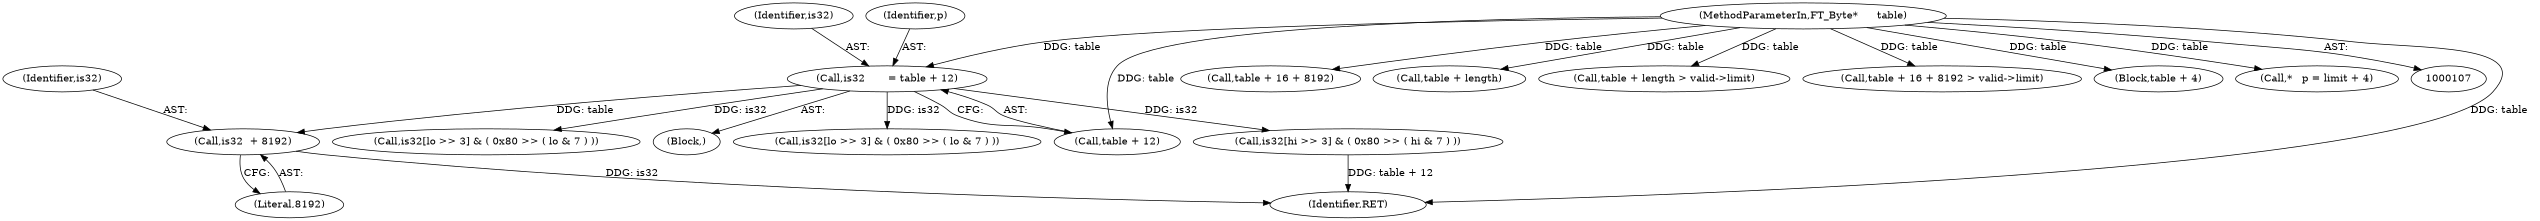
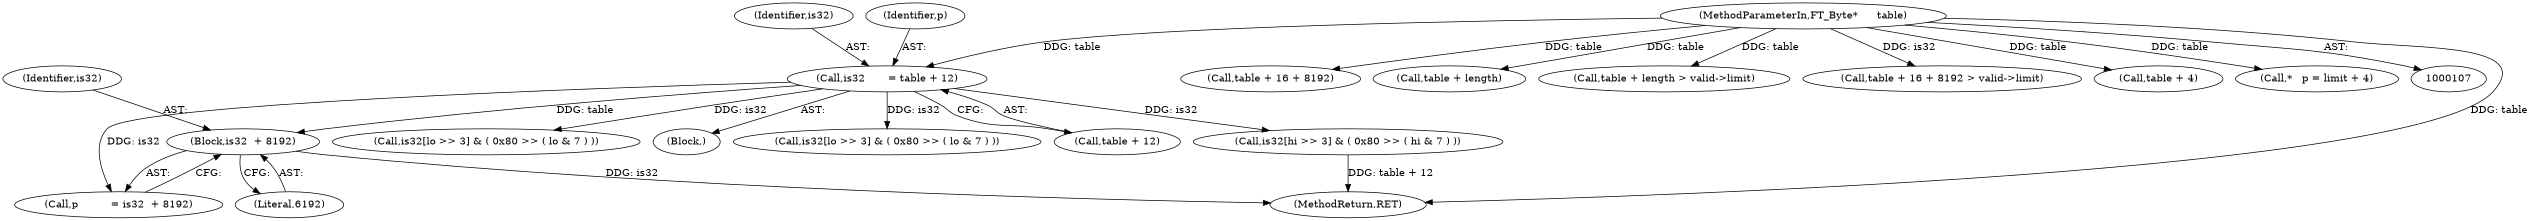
(1281, 31) -> none
(1909, 47) -> (1909, 47)
(2159, 79) -> (2159, 79)
(243, 142) -> (243, 142)
none -> (119, 205)
(289, 205) -> (289, 205)
(1348, 205) -> (1348, 205)
